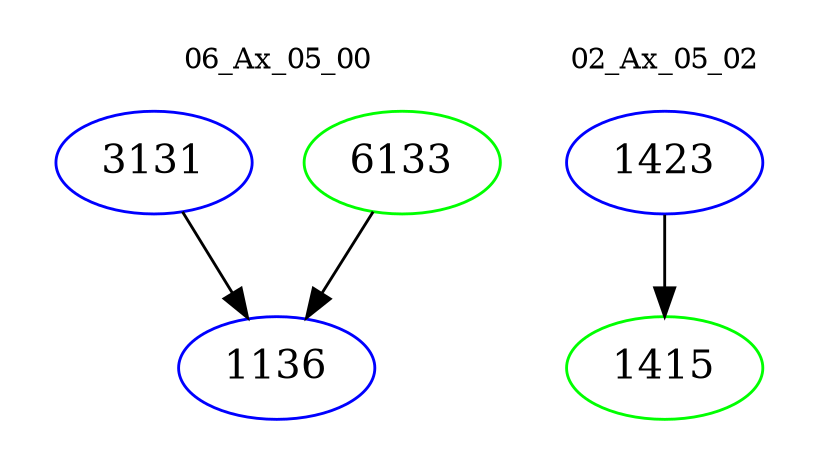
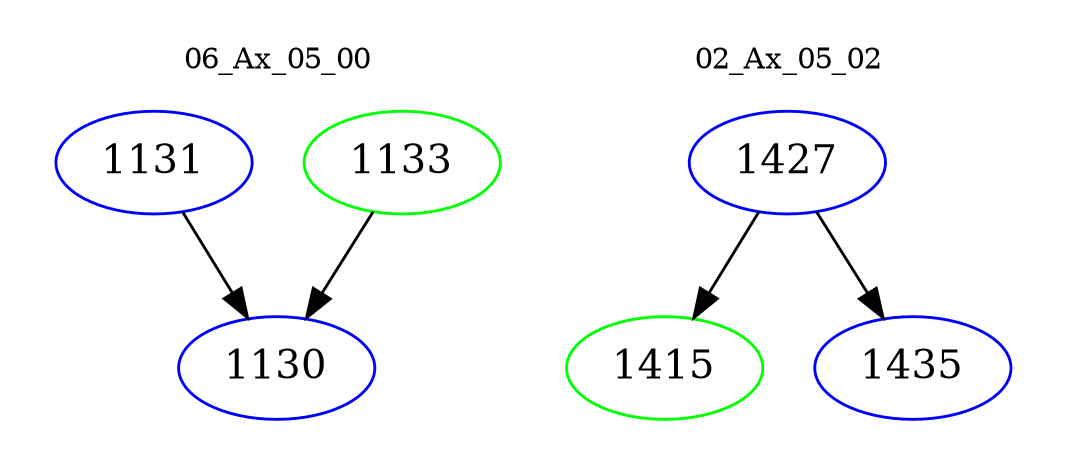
(154, 163) -> (154, 163)
(402, 163) -> (402, 163)
(665, 163) -> (787, 163)
(277, 368) -> (277, 368)
none -> (913, 368)
